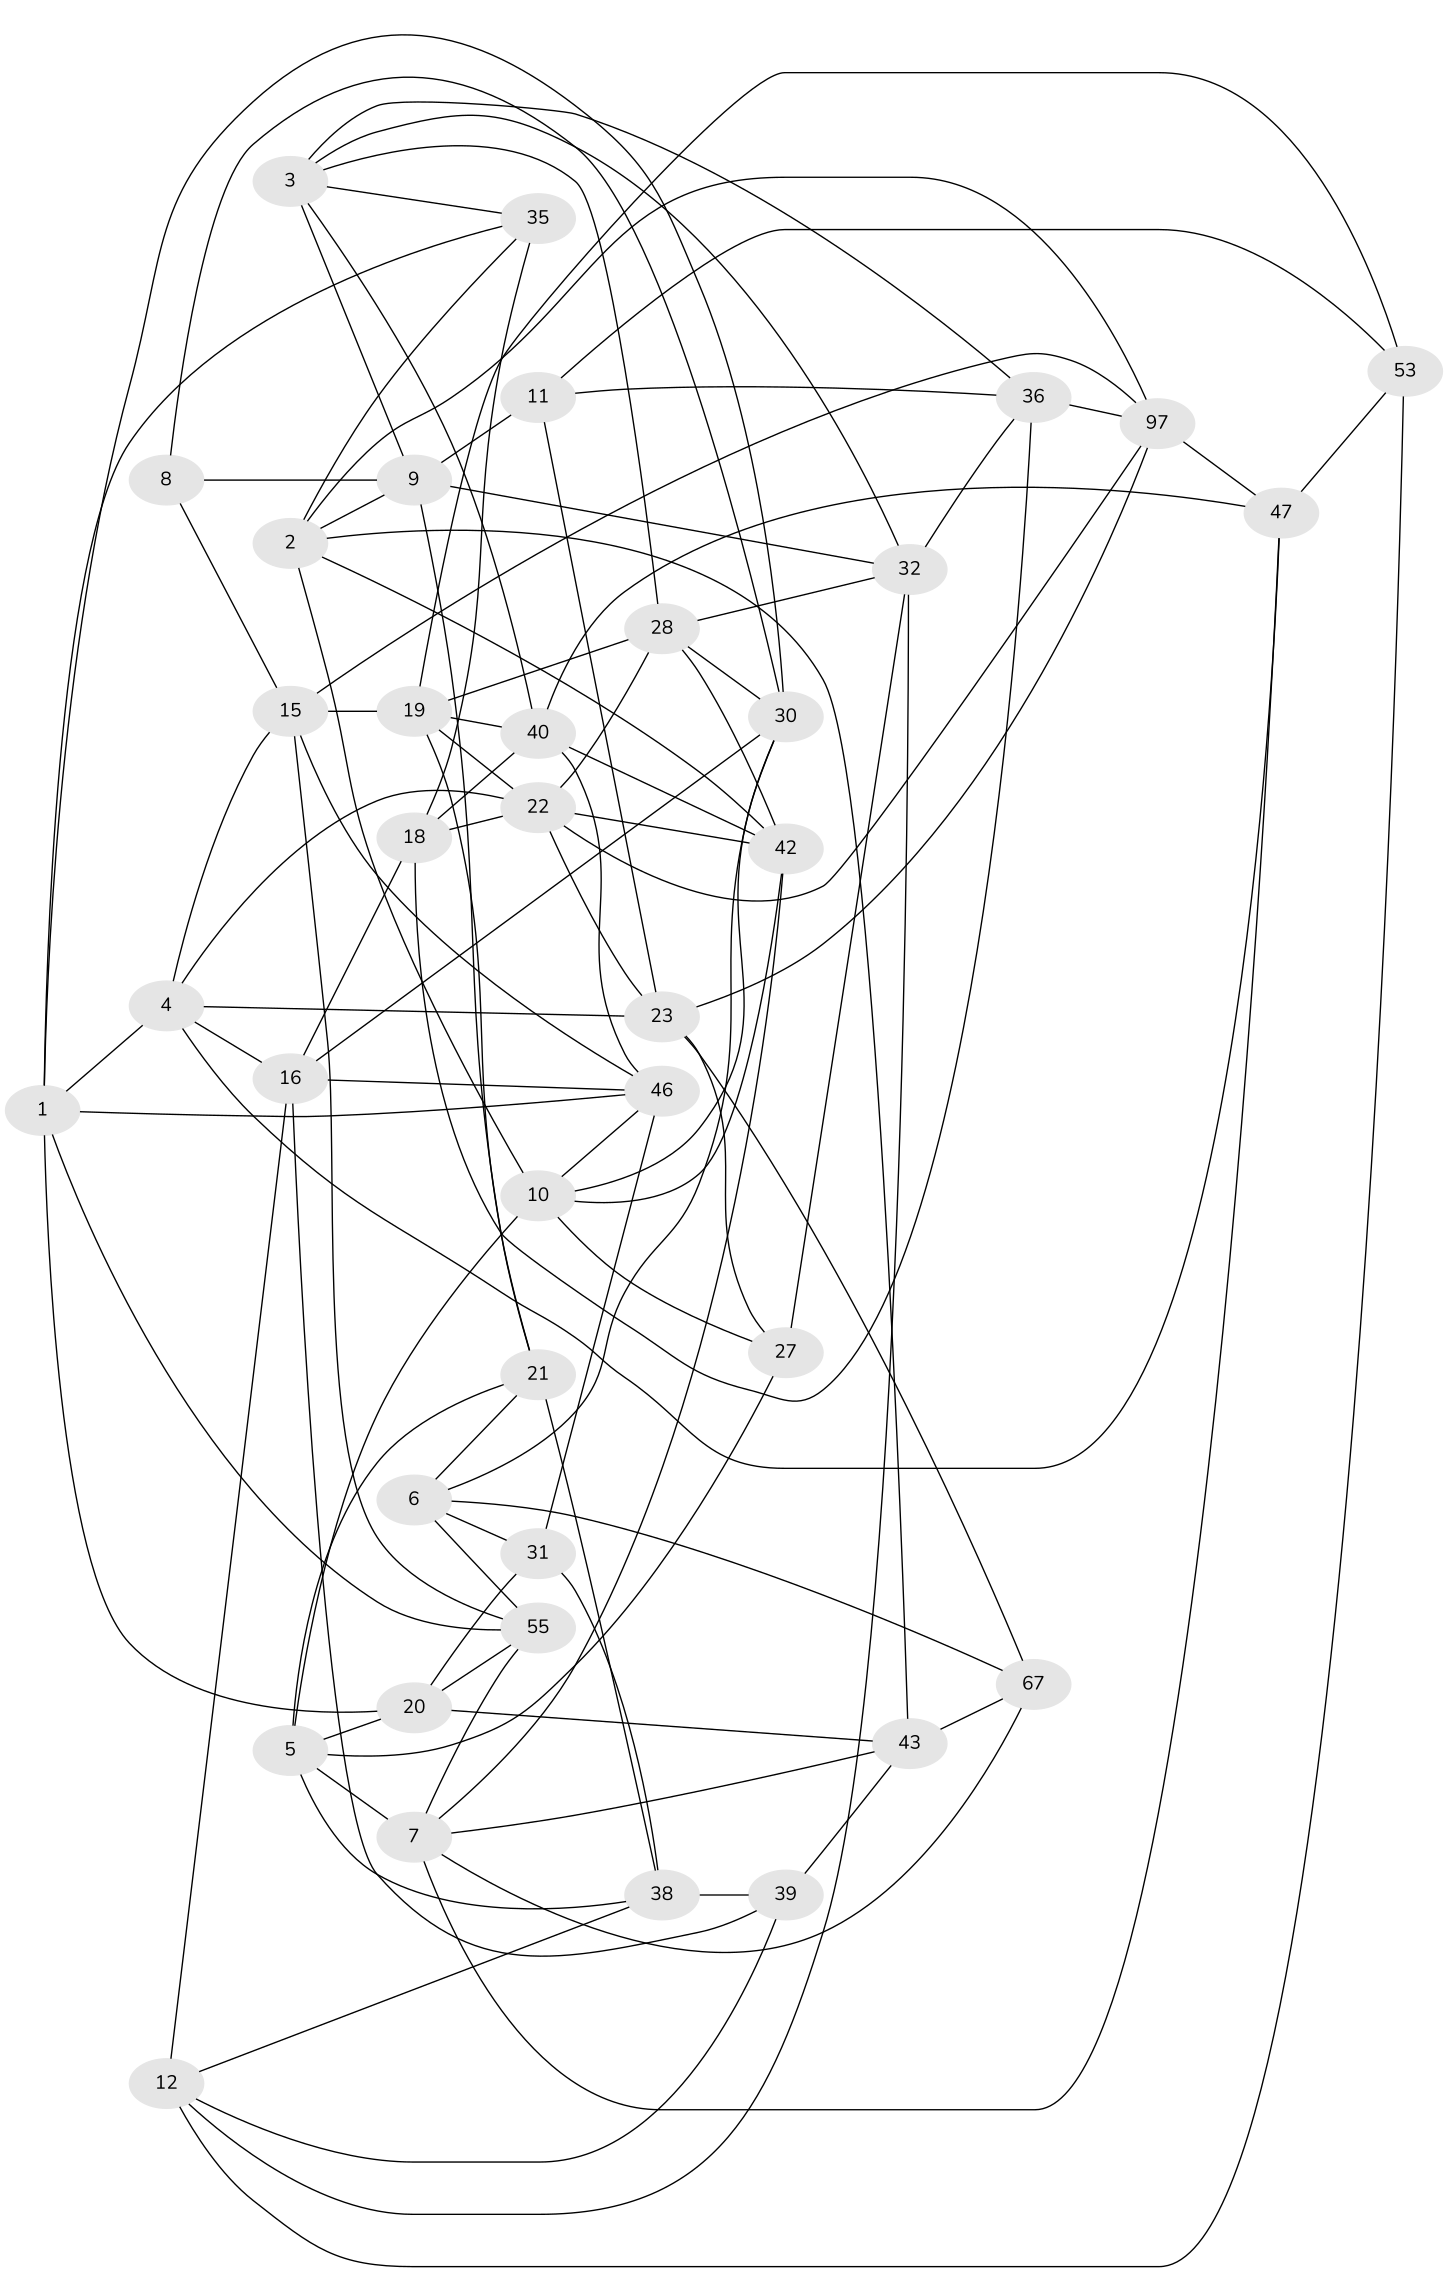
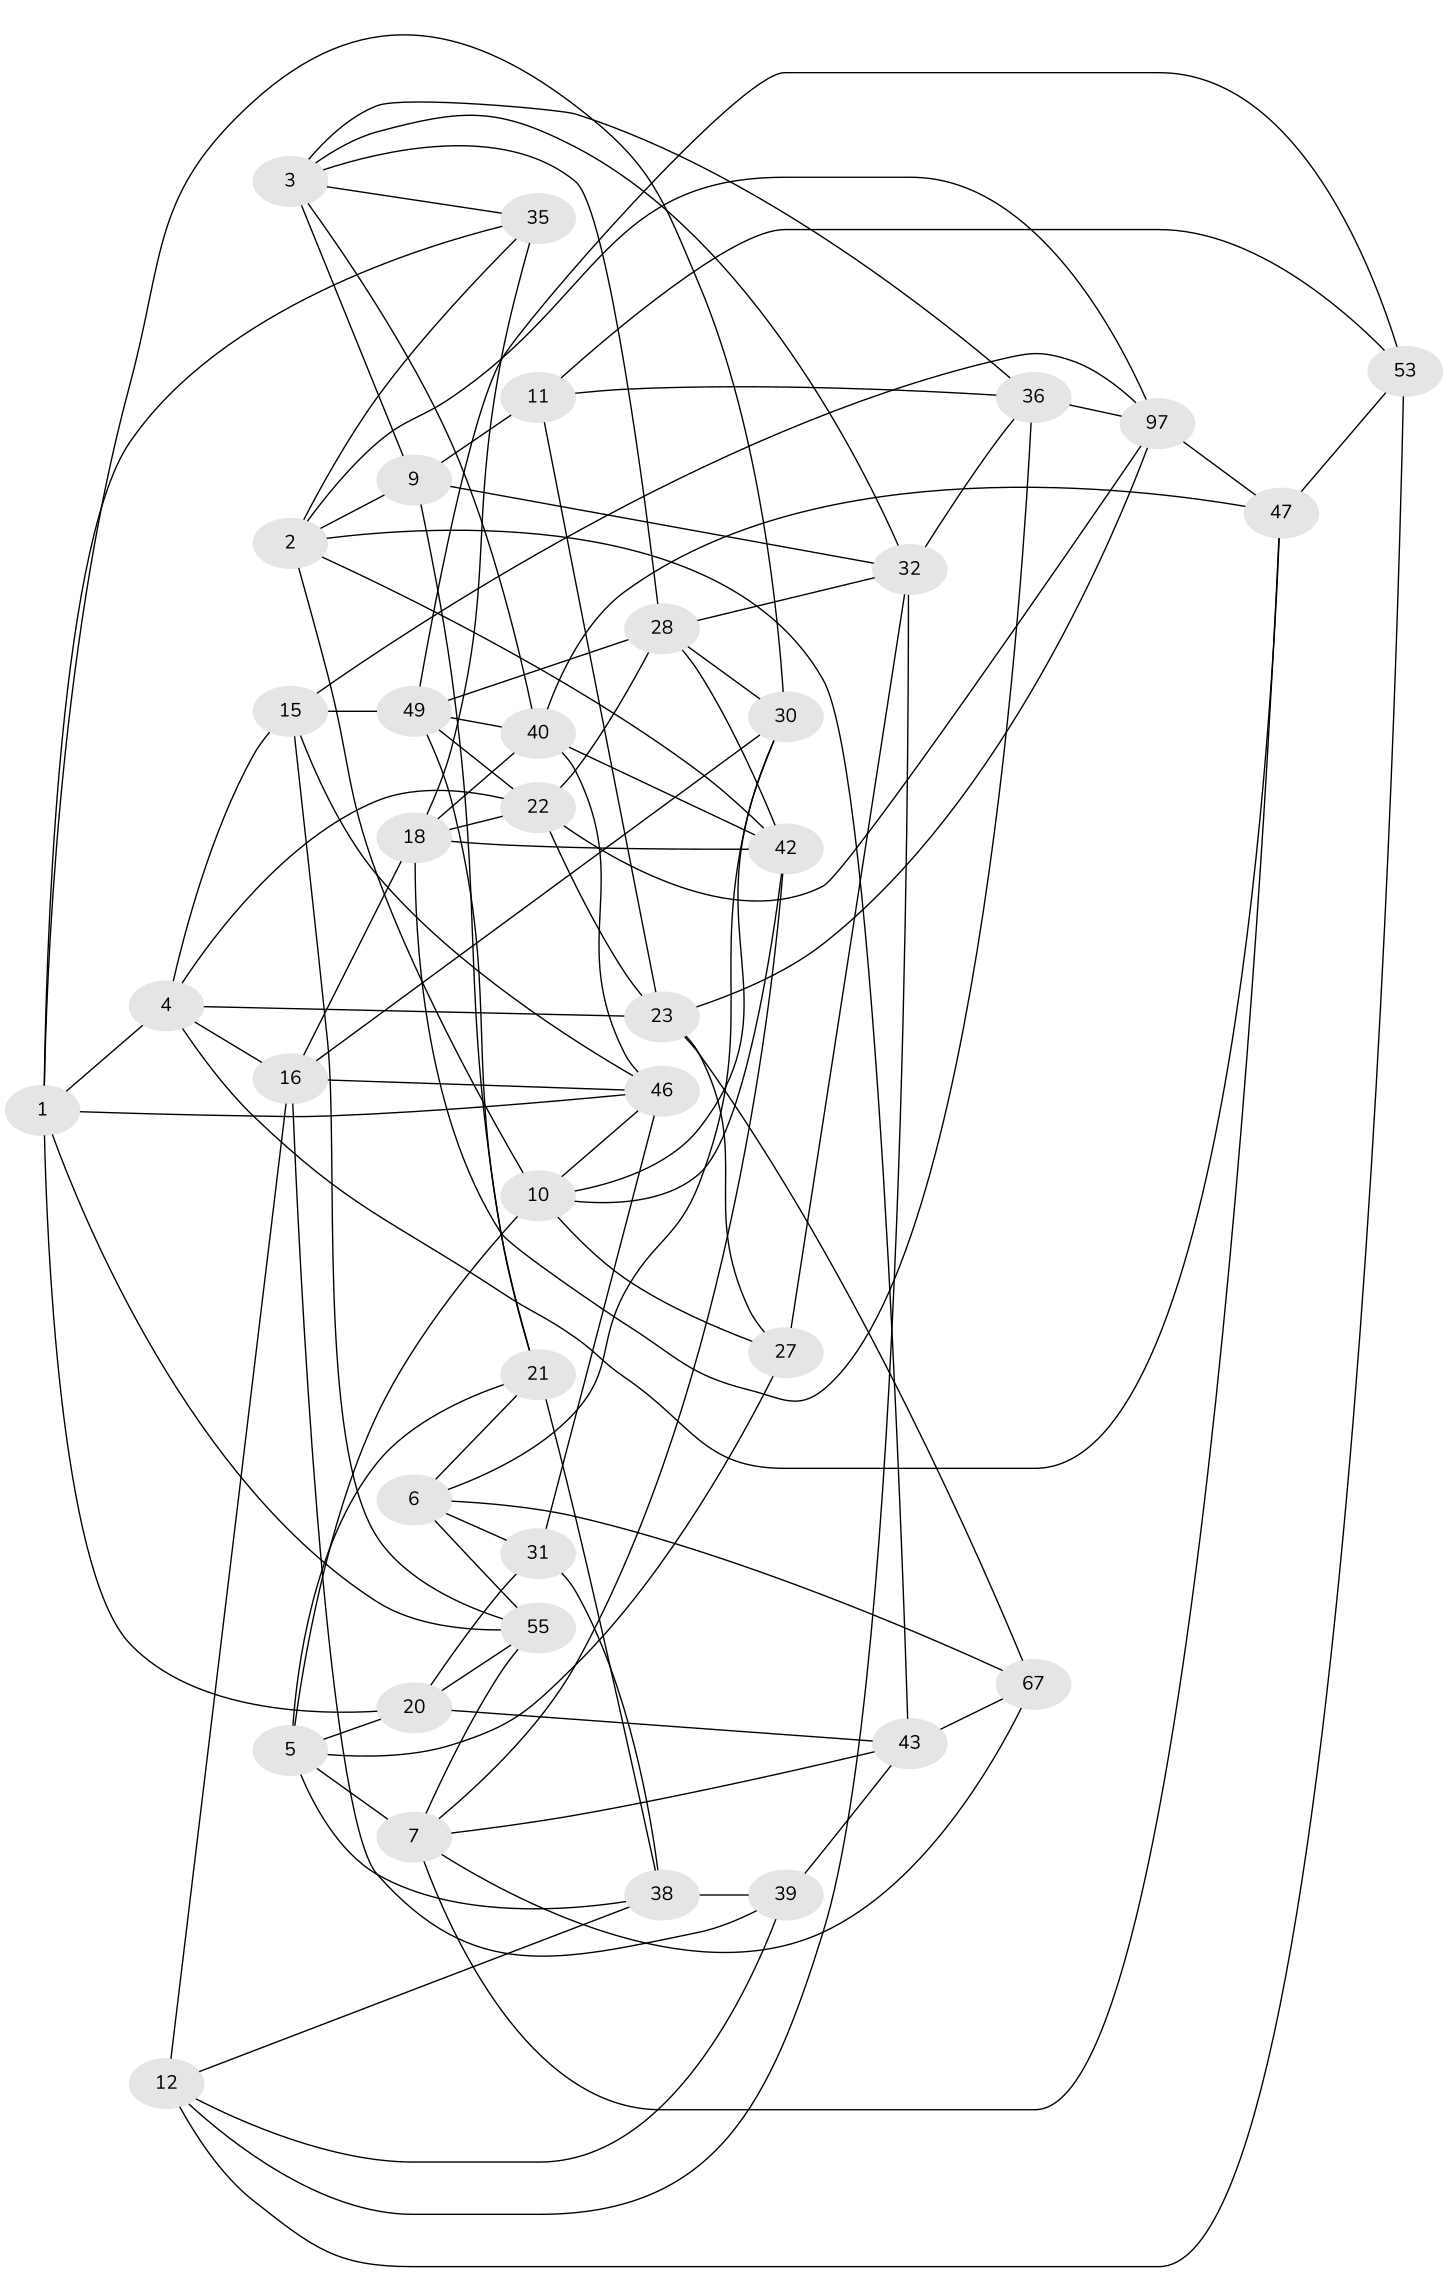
(167, 480) -> none
(414, 711) -> (414, 711)
(662, 828) -> (578, 848)
